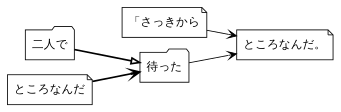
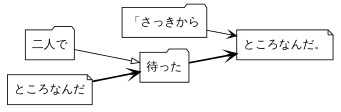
(164, 22) -> (164, 22)
(103, 55) -> (103, 55)
(209, 59) -> (209, 59)
